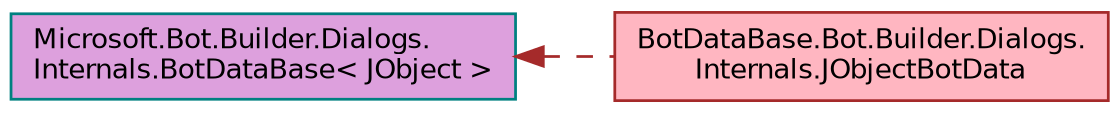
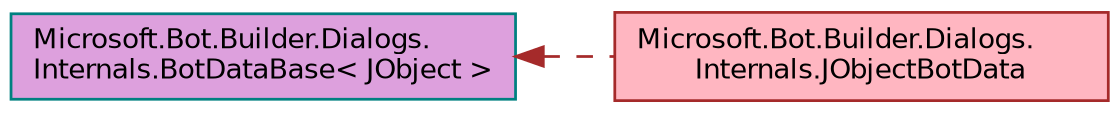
(862, 57) -> (862, 57)
